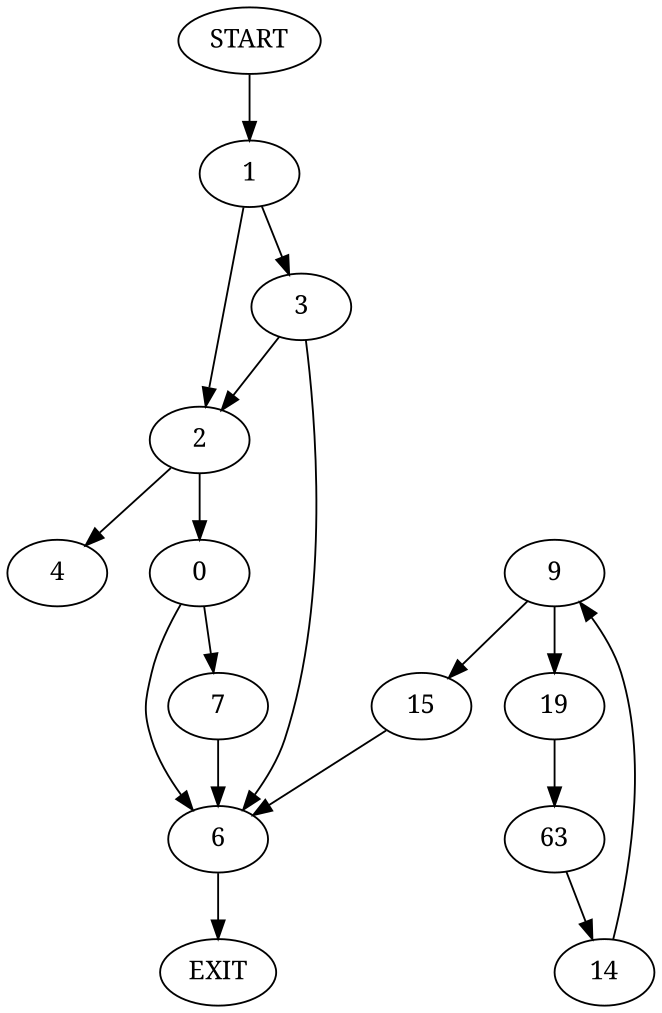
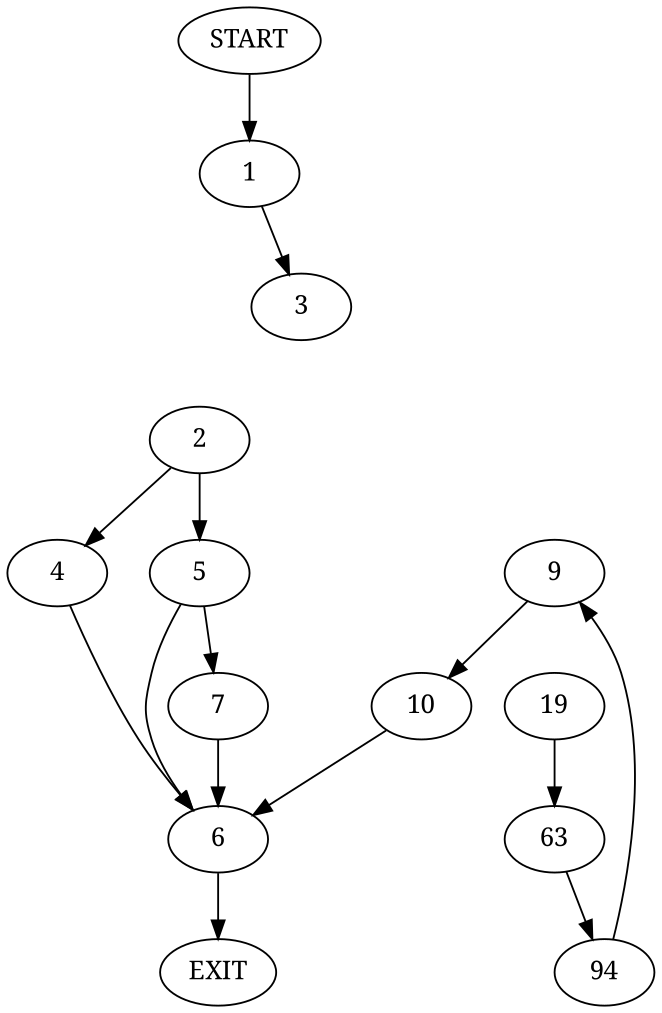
(226, 297) -> none
(256, 366) -> none
(314, 572) -> (118, 705)
(200, 573) -> (200, 573)
(555, 631) -> none
(421, 706) -> (421, 706)
(604, 972) -> (604, 972)
